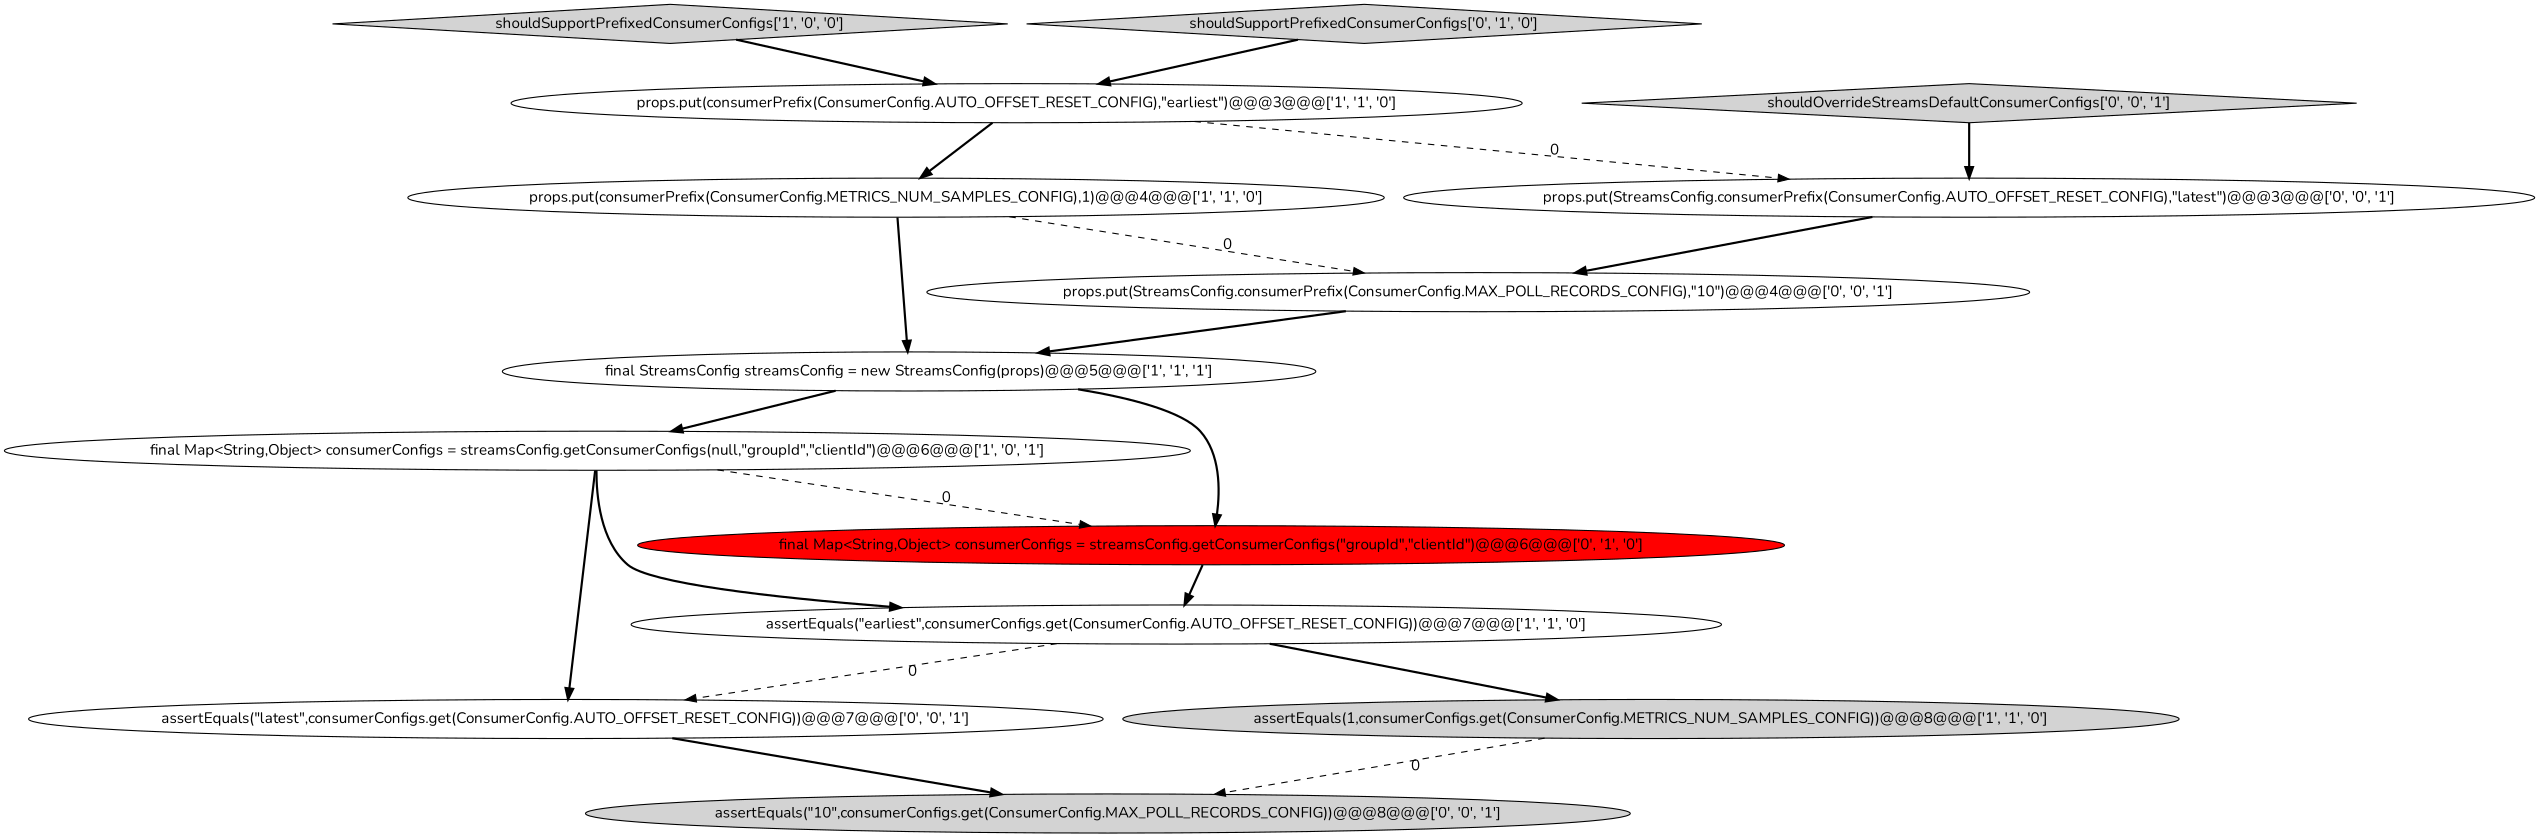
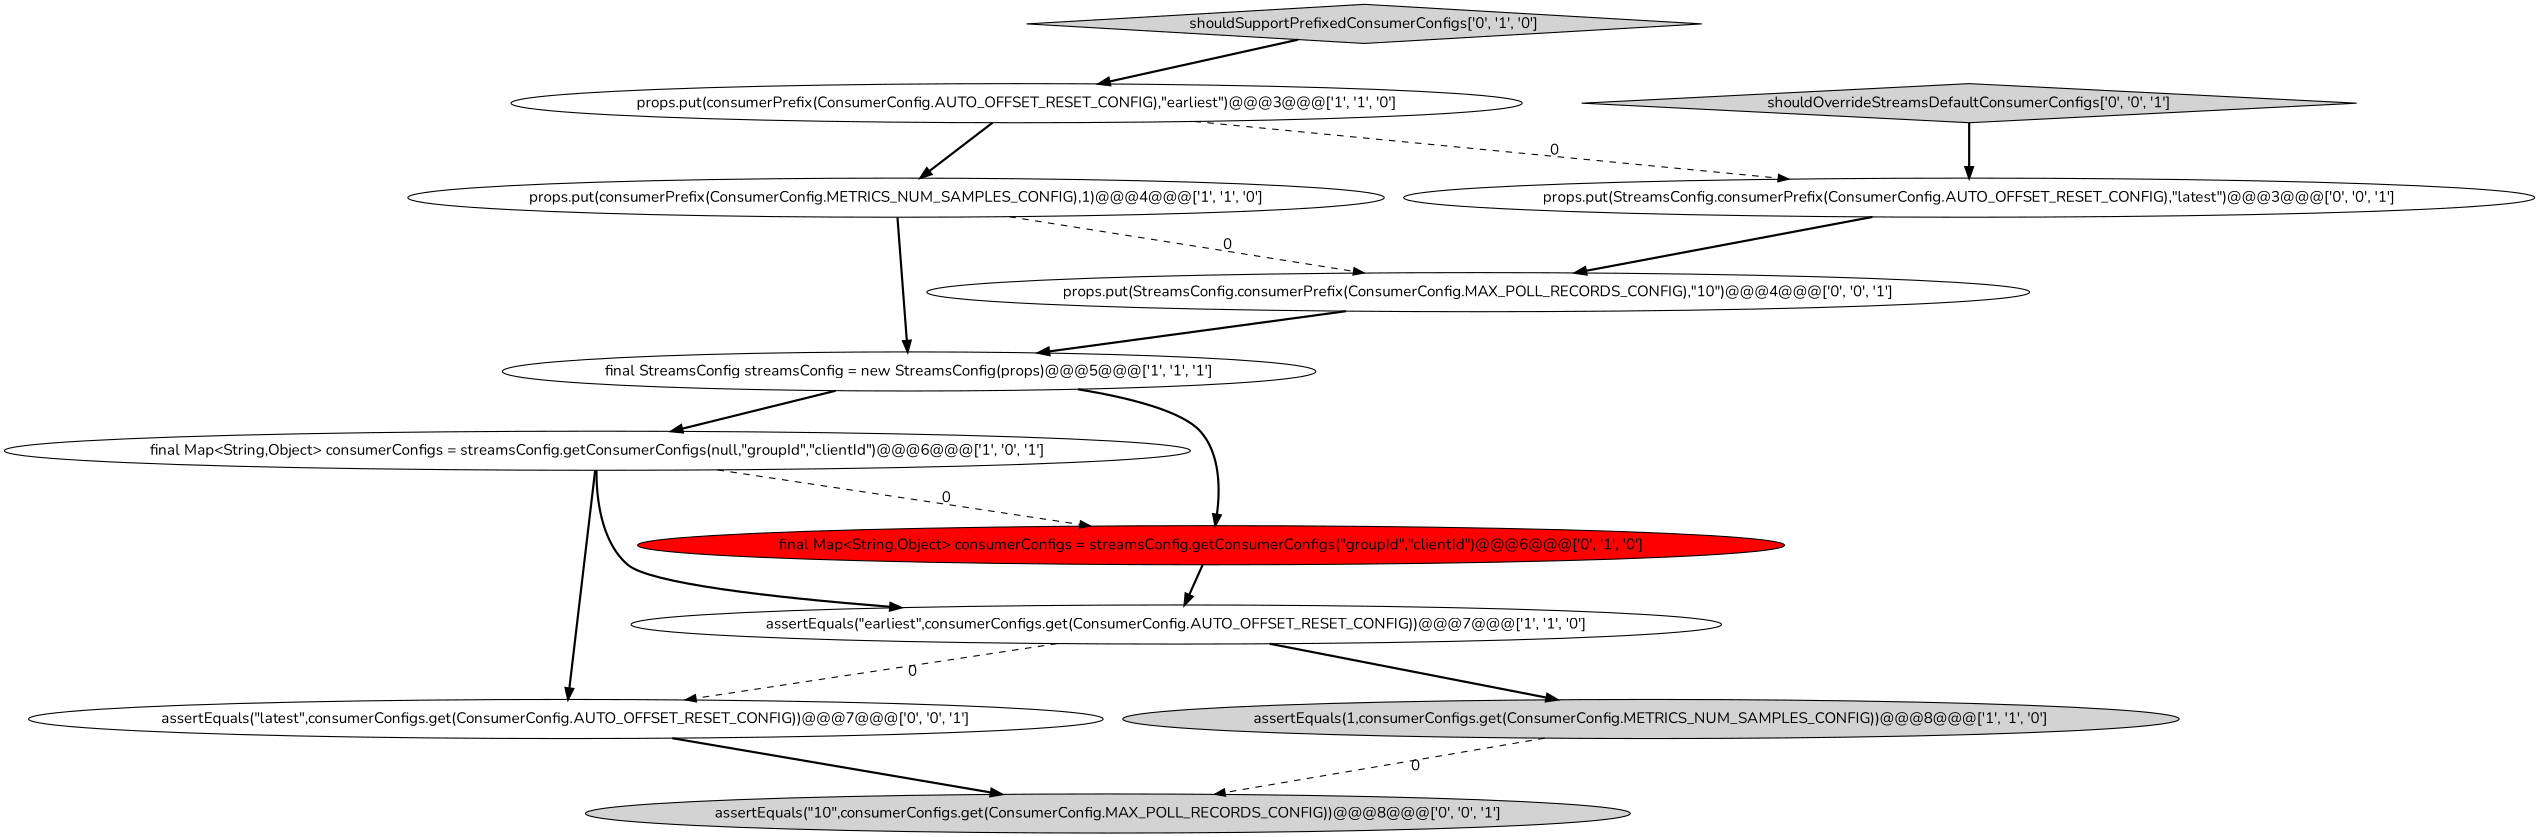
(670, 24) -> none
